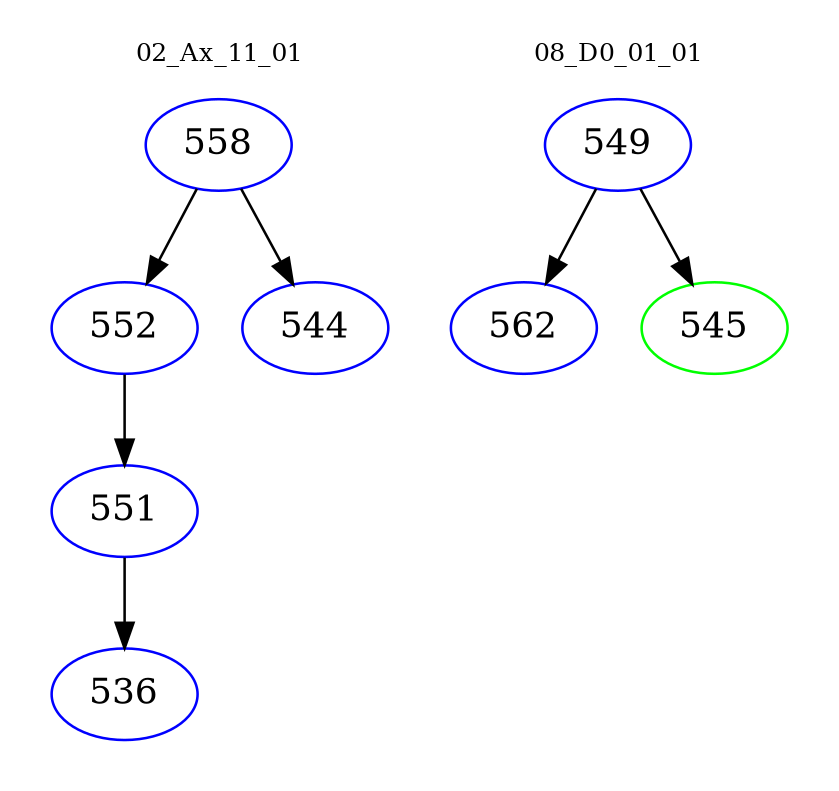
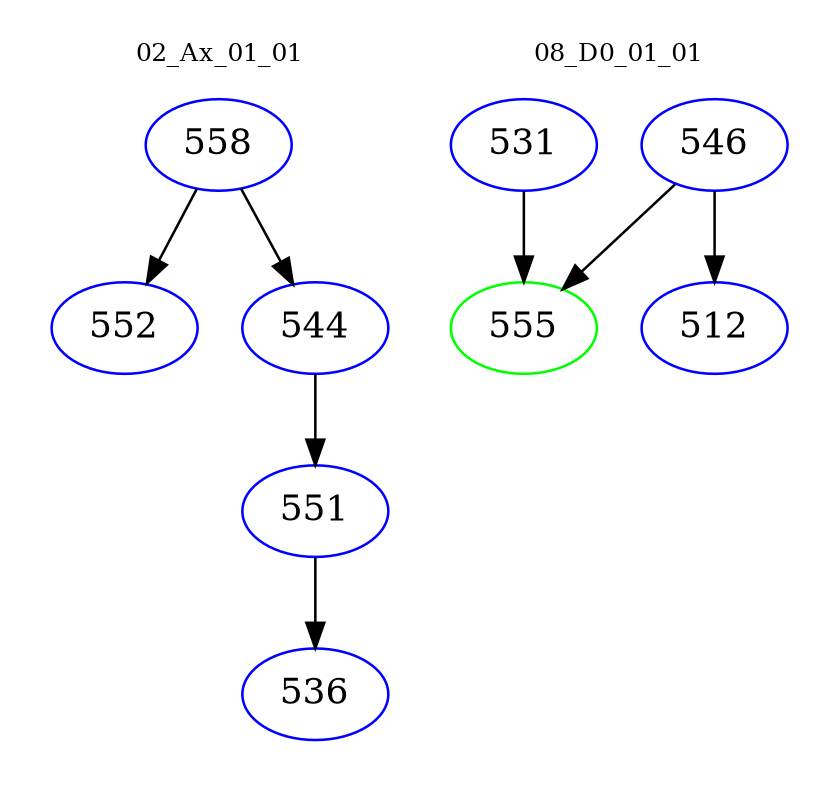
(220, 55) -> (220, 55)
none -> (524, 145)
(618, 145) -> (715, 145)
(524, 328) -> (715, 328)
(715, 328) -> (524, 328)
(125, 407) -> (315, 407)
